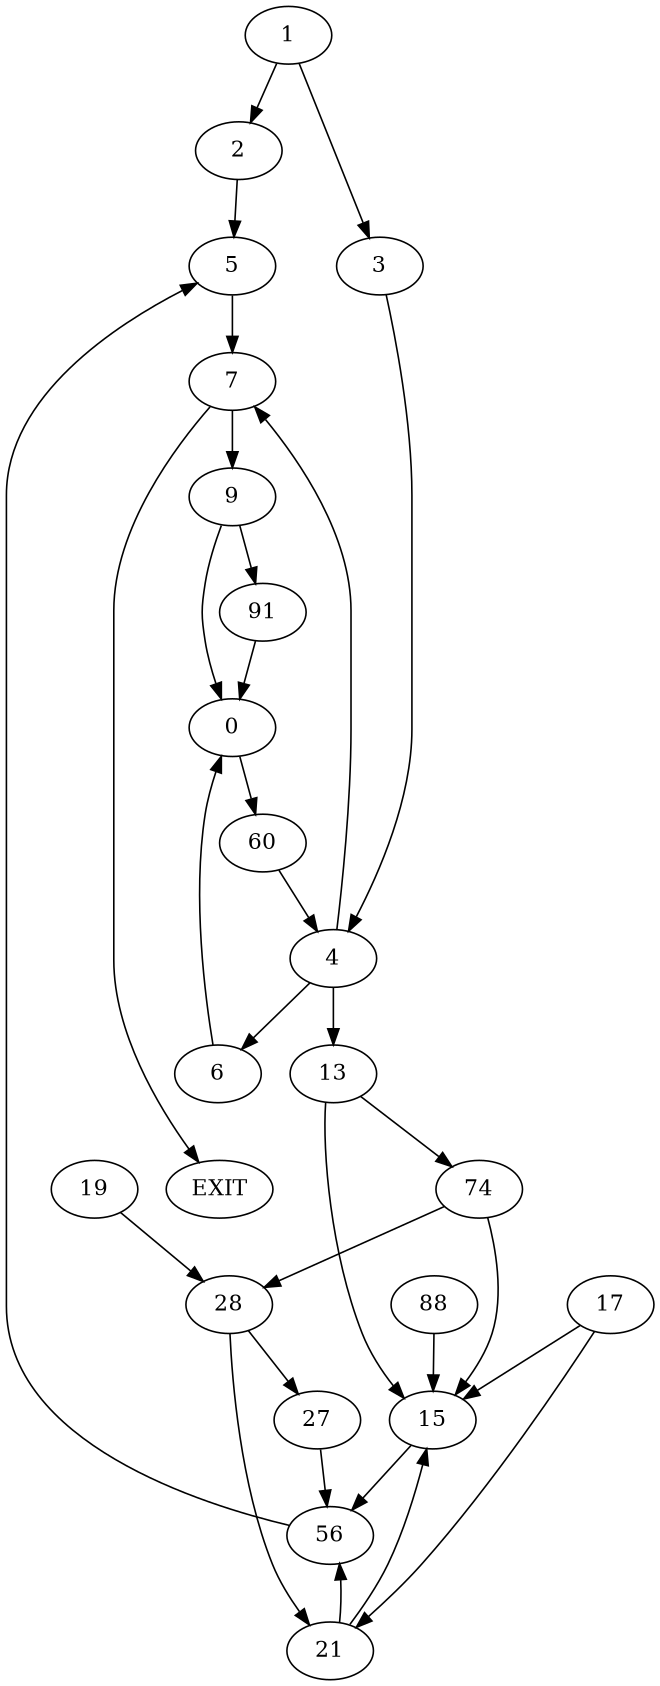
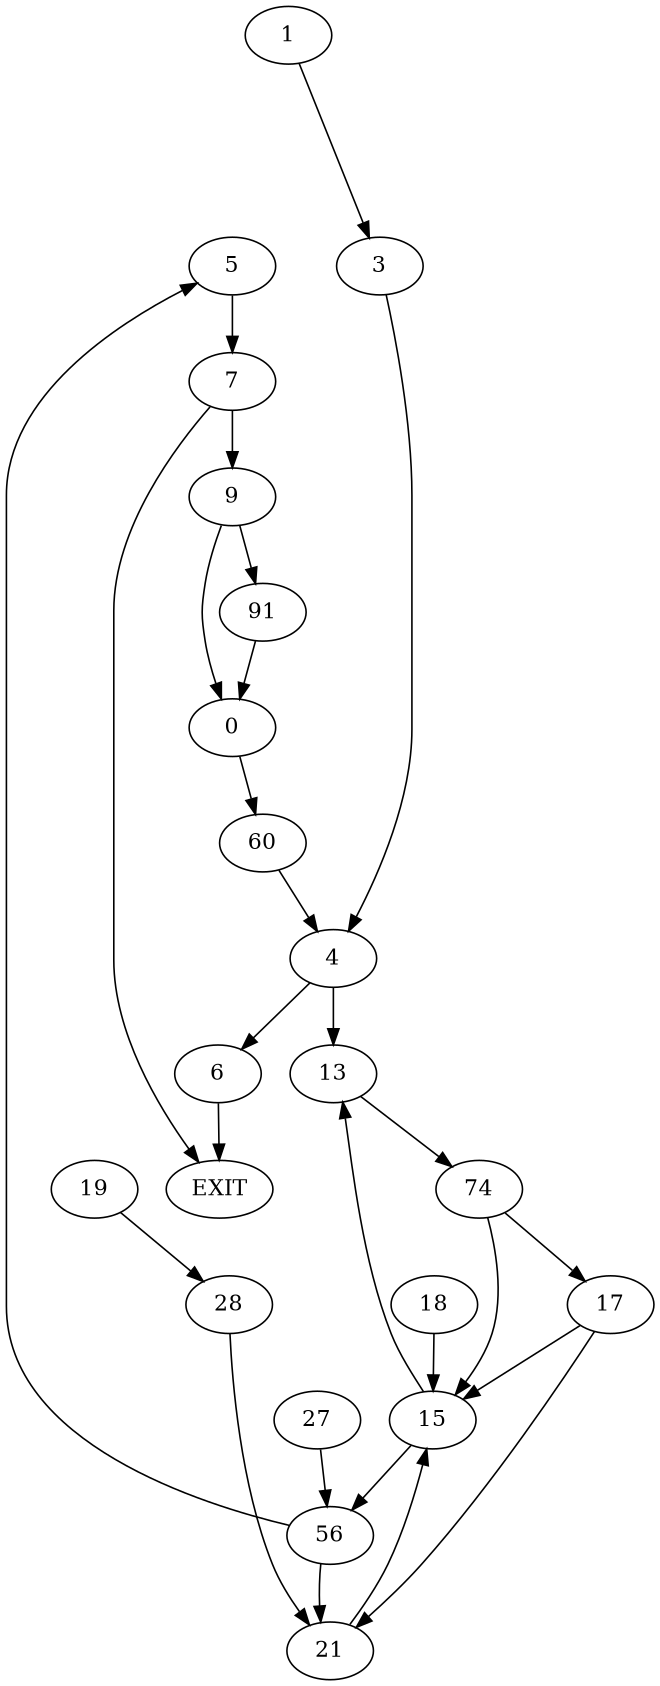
(239, 151) -> none
(351, 664) -> none
(200, 908) -> (219, 1124)
(337, 1243) -> (369, 1260)
(362, 1244) -> (539, 1242)
(434, 1305) -> (434, 1305)
(268, 1356) -> none
(341, 1601) -> (319, 1585)
